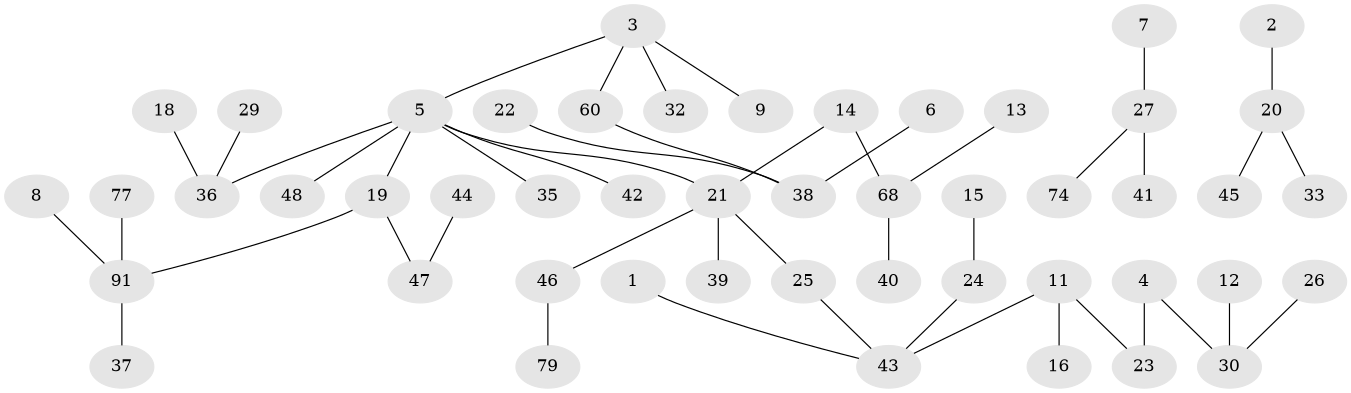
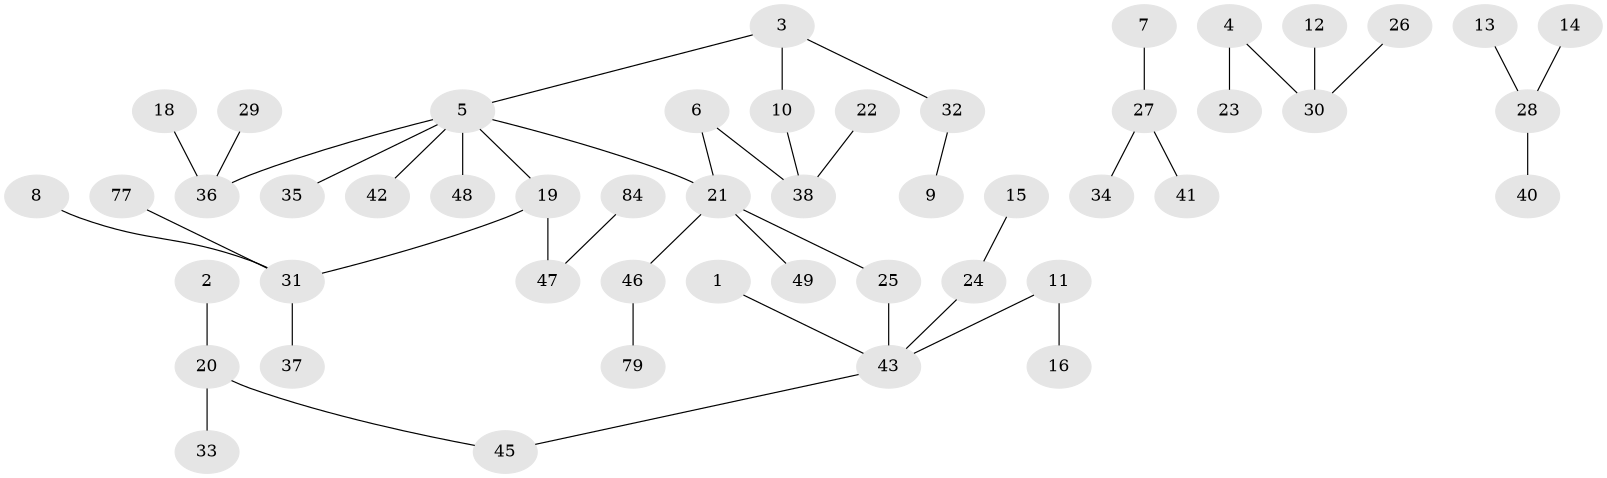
(697, 69) -> (942, 154)
(590, 111) -> (782, 111)
(782, 154) -> (708, 154)
(463, 196) -> (633, 196)
(889, 196) -> (1528, 111)
(1059, 196) -> (1102, 196)
(122, 282) -> (292, 282)
(718, 282) -> (803, 282)
(1102, 324) -> none
none -> (697, 409)
